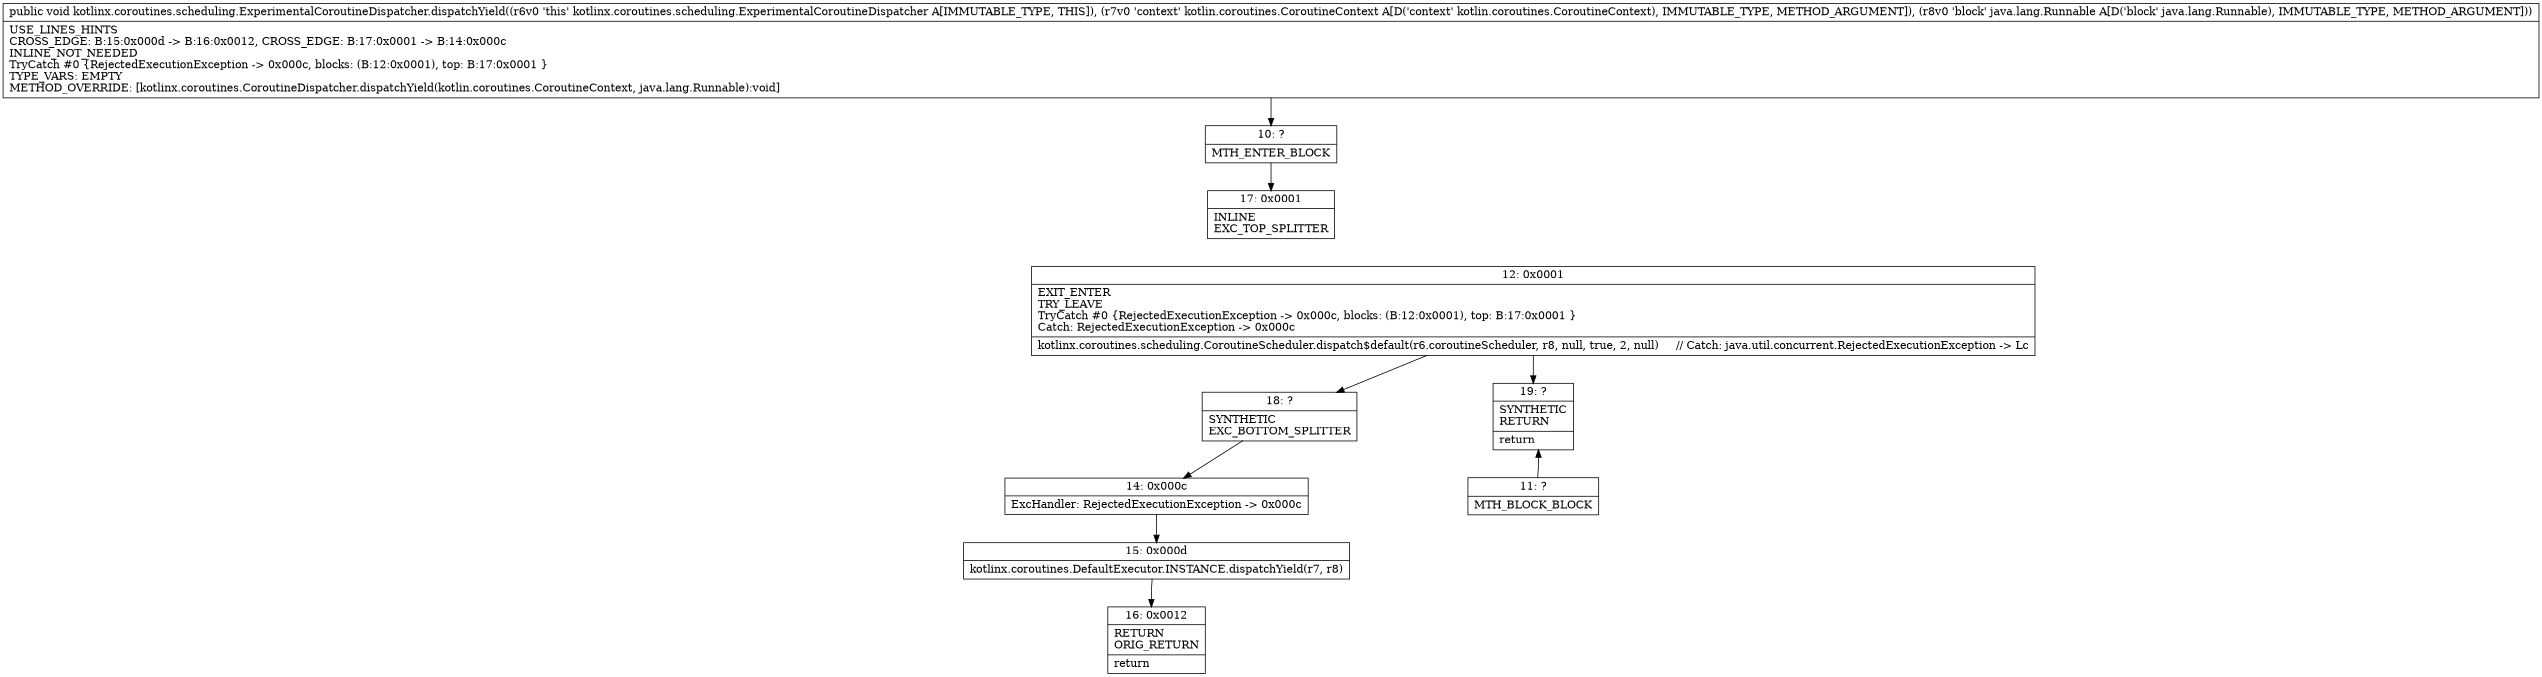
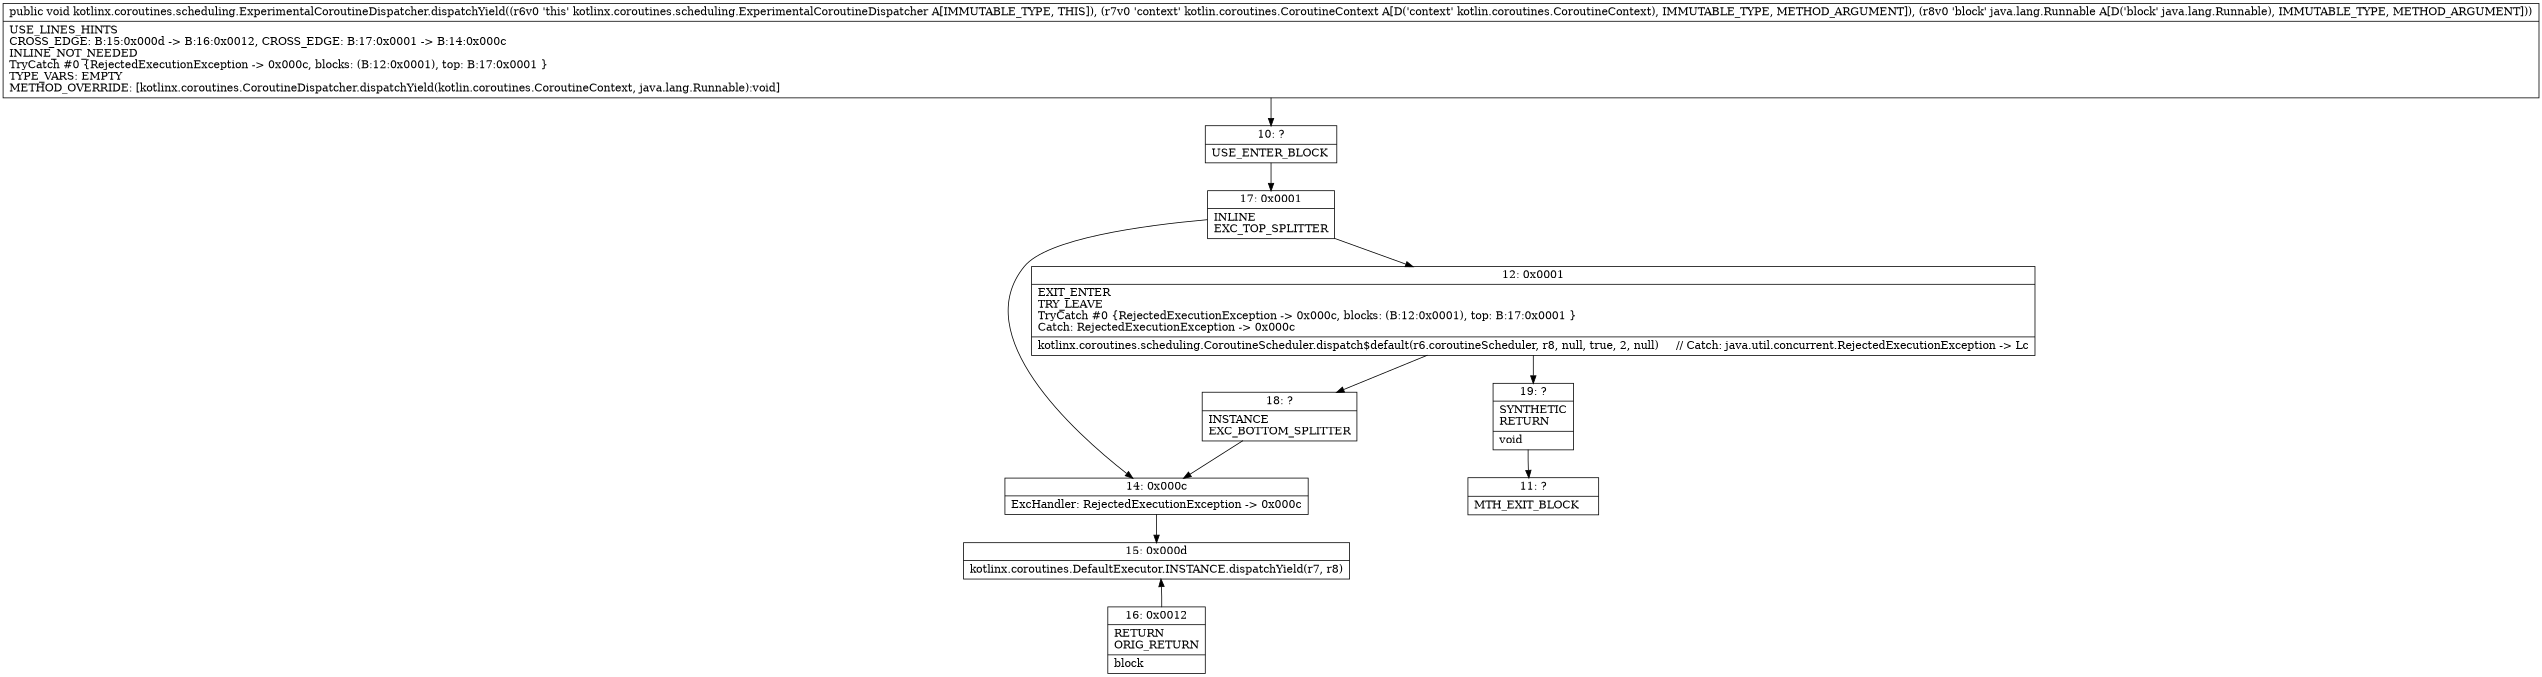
(1271, 153) -> (1270, 153)
none -> (1370, 251)
none -> (1010, 295)
(1242, 420) -> (1239, 420)
(1517, 440) -> (1511, 440)
(1538, 468) -> (1528, 460)
(1533, 505) -> (1527, 505)
(1152, 589) -> (1162, 597)
(1132, 664) -> (1129, 664)
